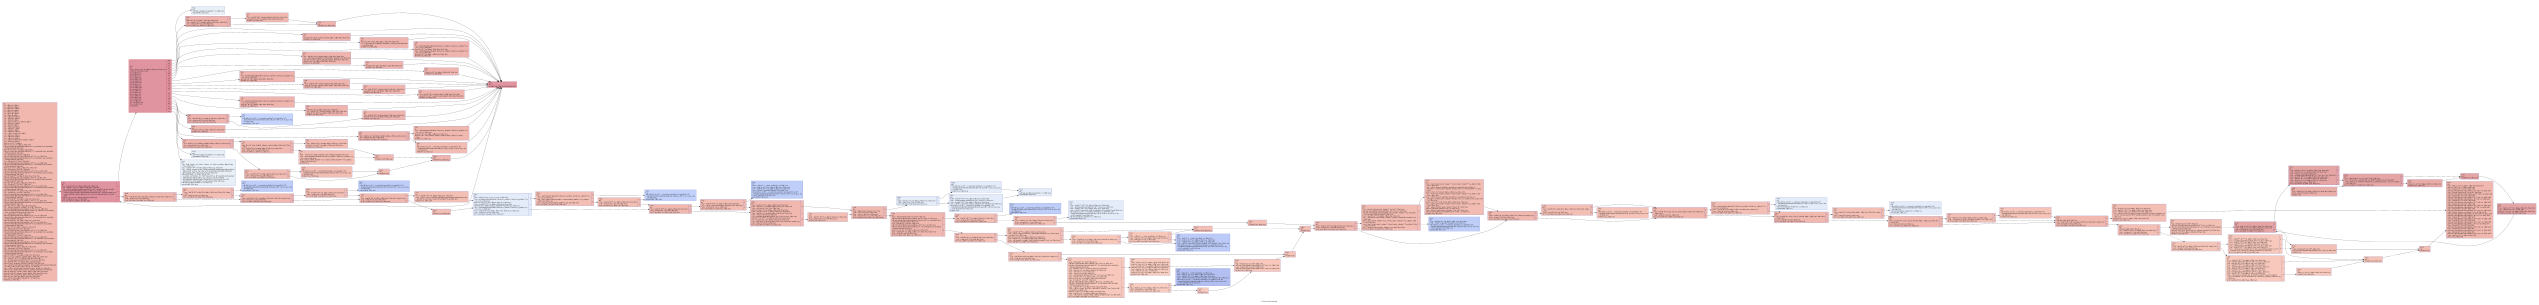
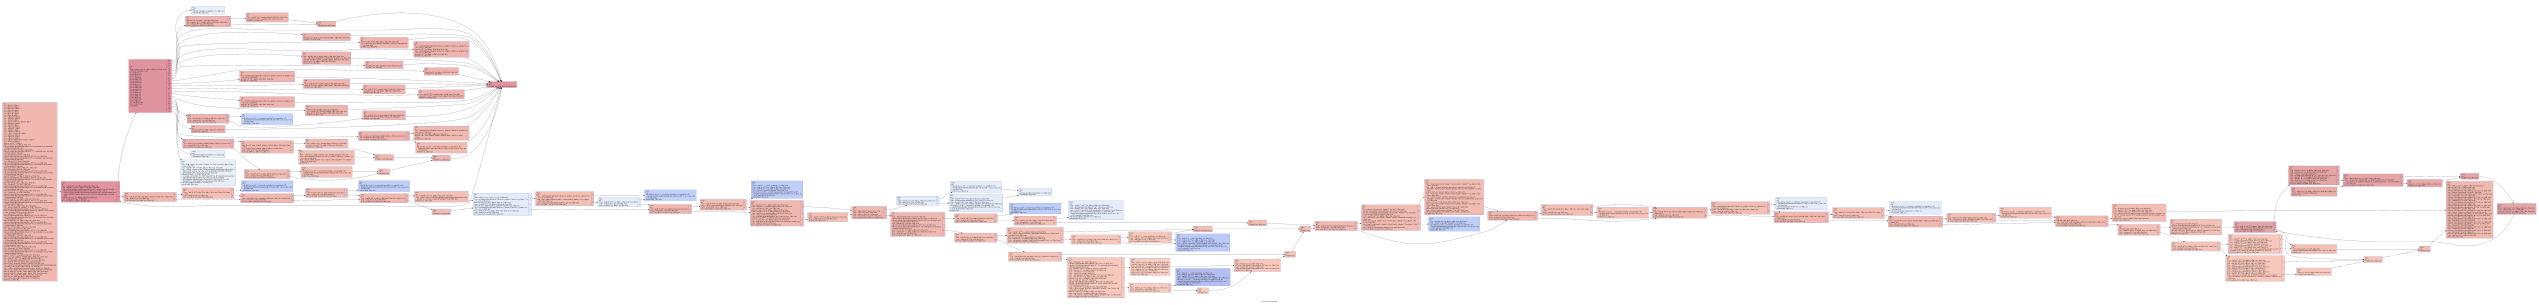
(619, 202) -> (619, 202)
